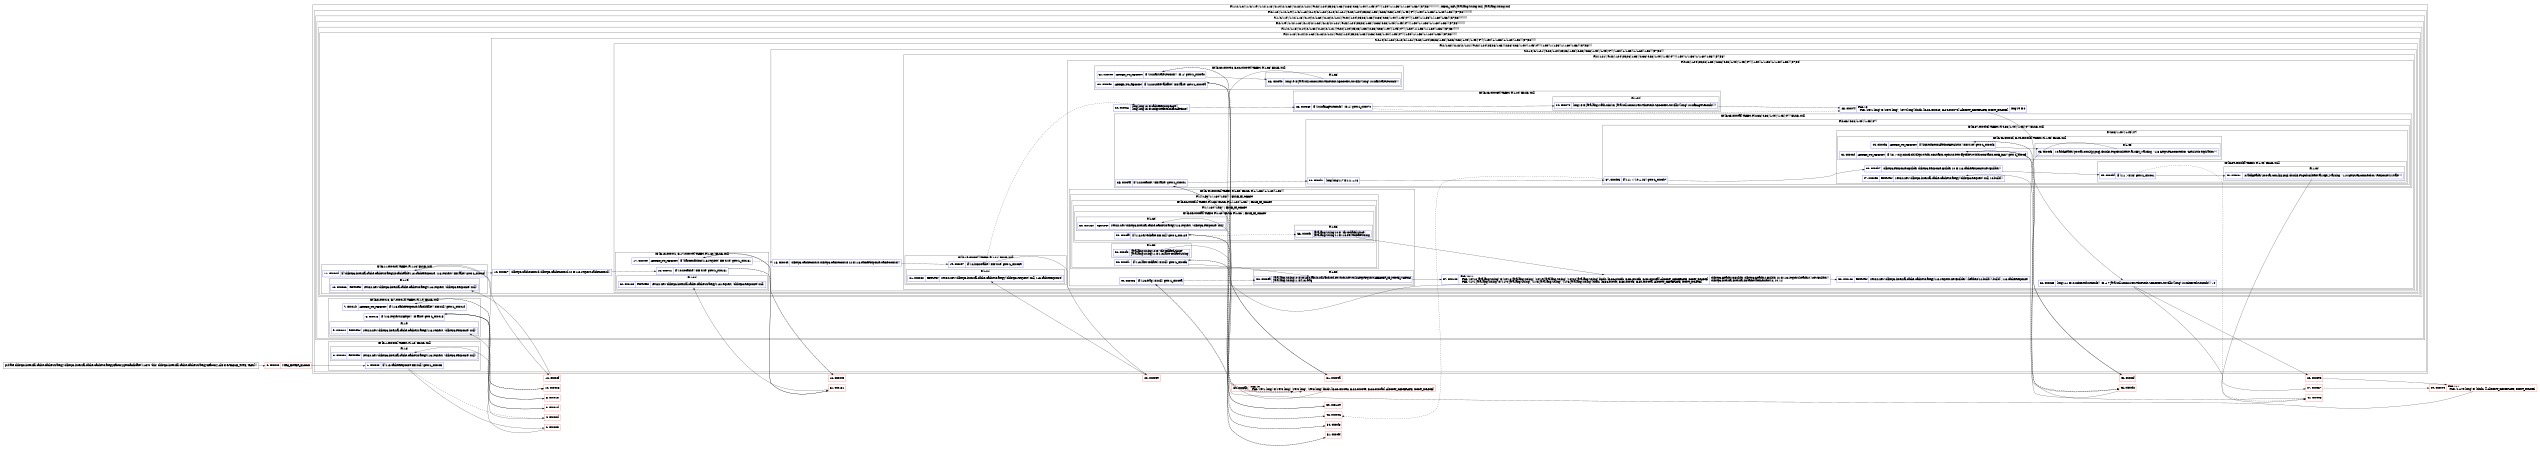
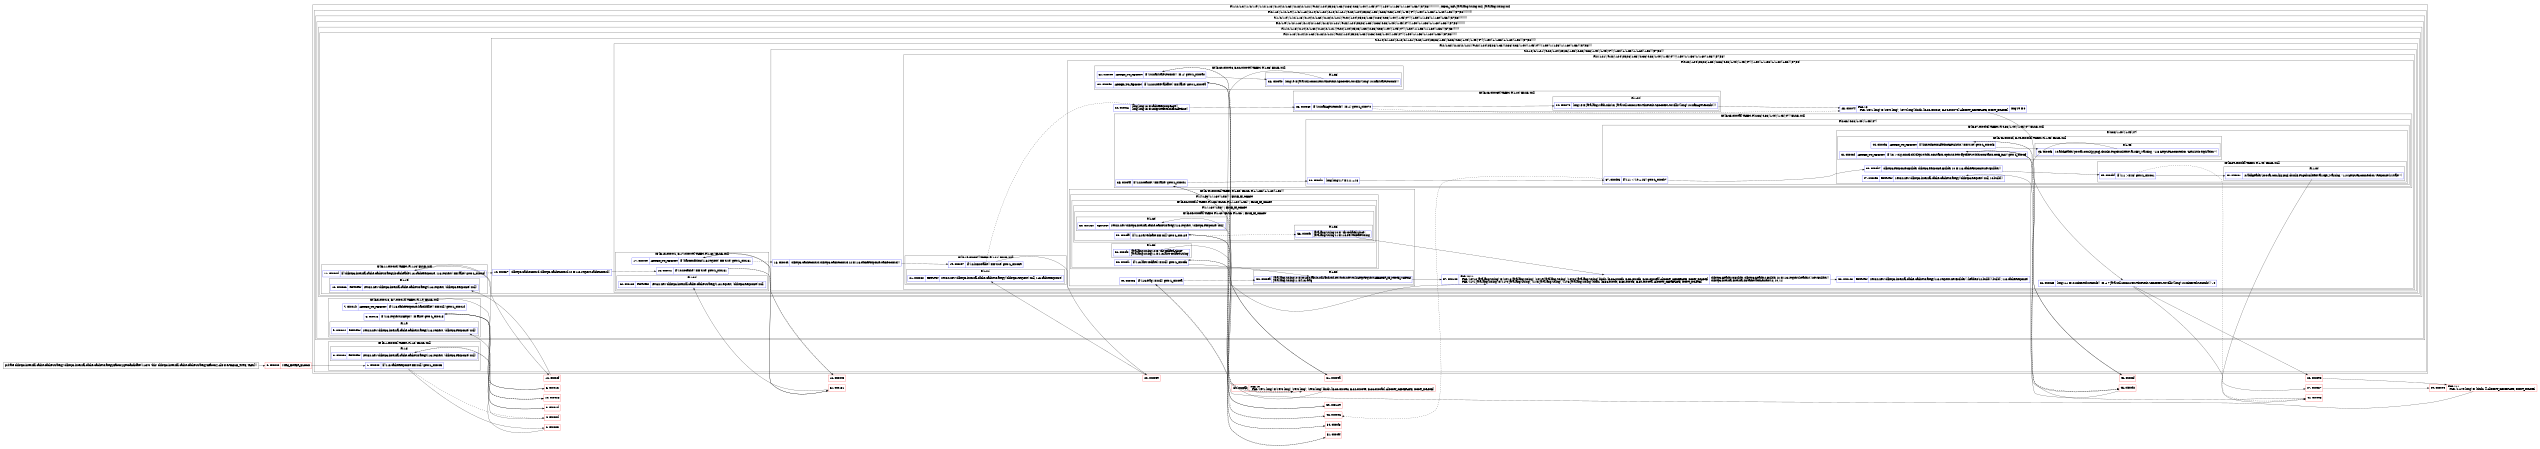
(490, 335) -> (489, 364)
